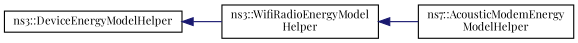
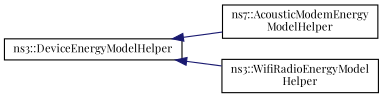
(404, 22) -> (203, 35)
